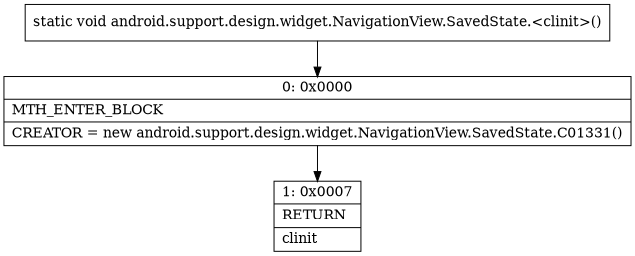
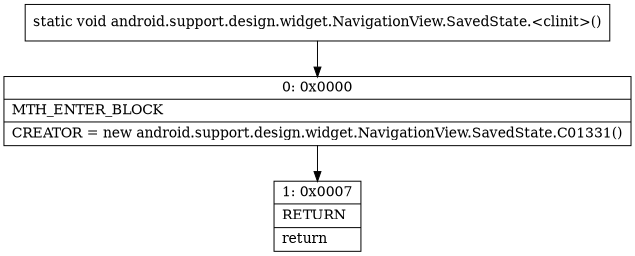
(300, 239) -> (305, 239)
